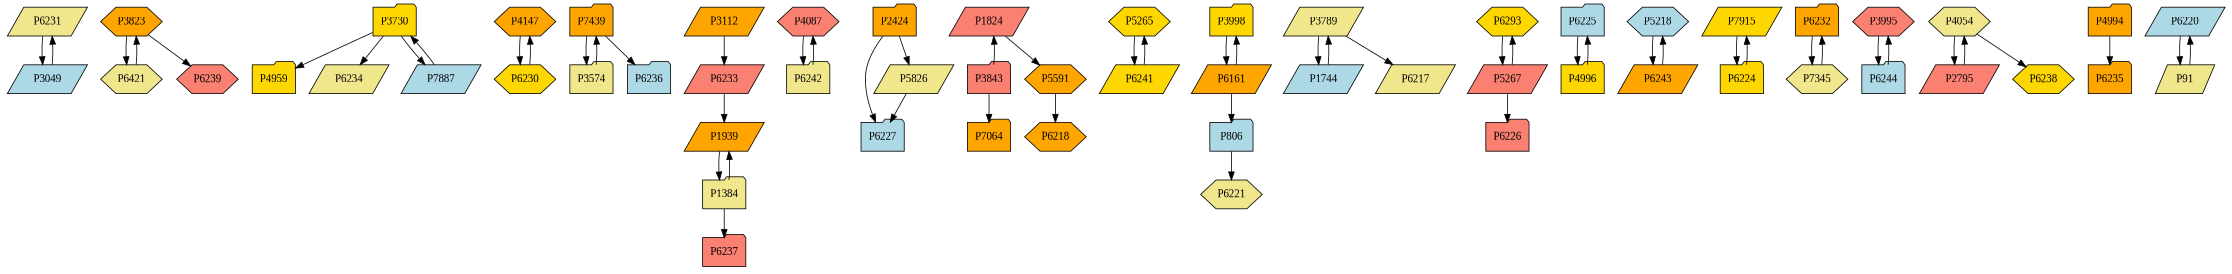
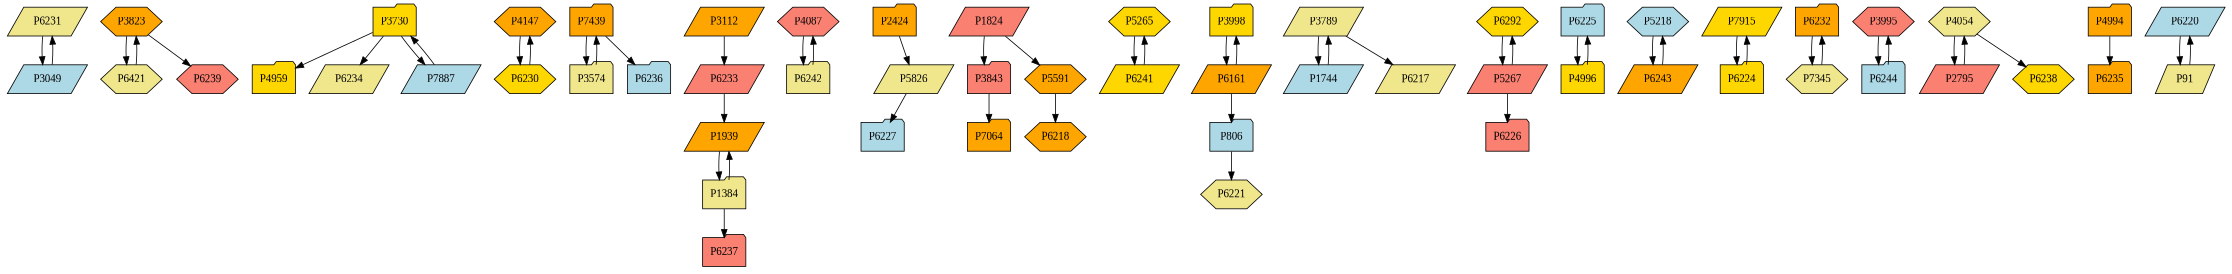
(1507, 22) -> (1507, 22)
(994, 55) -> (984, 46)
(866, 74) -> none
